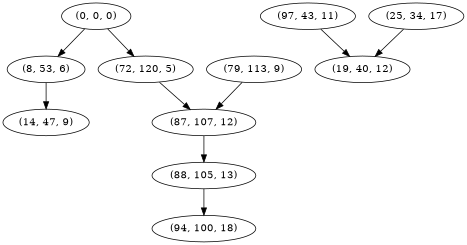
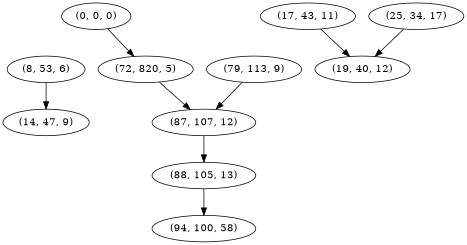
(308, 16) -> (308, 16)
(74, 40) -> none
(146, 69) -> (146, 69)
(204, 229) -> (204, 229)
